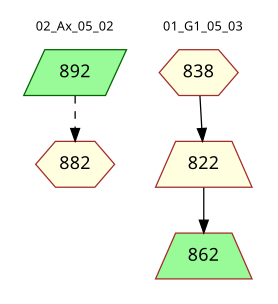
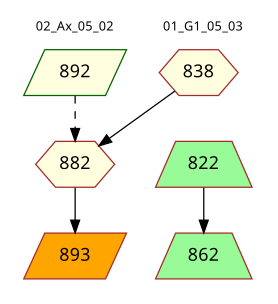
(75, 73) -> (75, 73)
(201, 112) -> (154, 106)
(204, 164) -> (204, 164)
none -> (75, 256)
